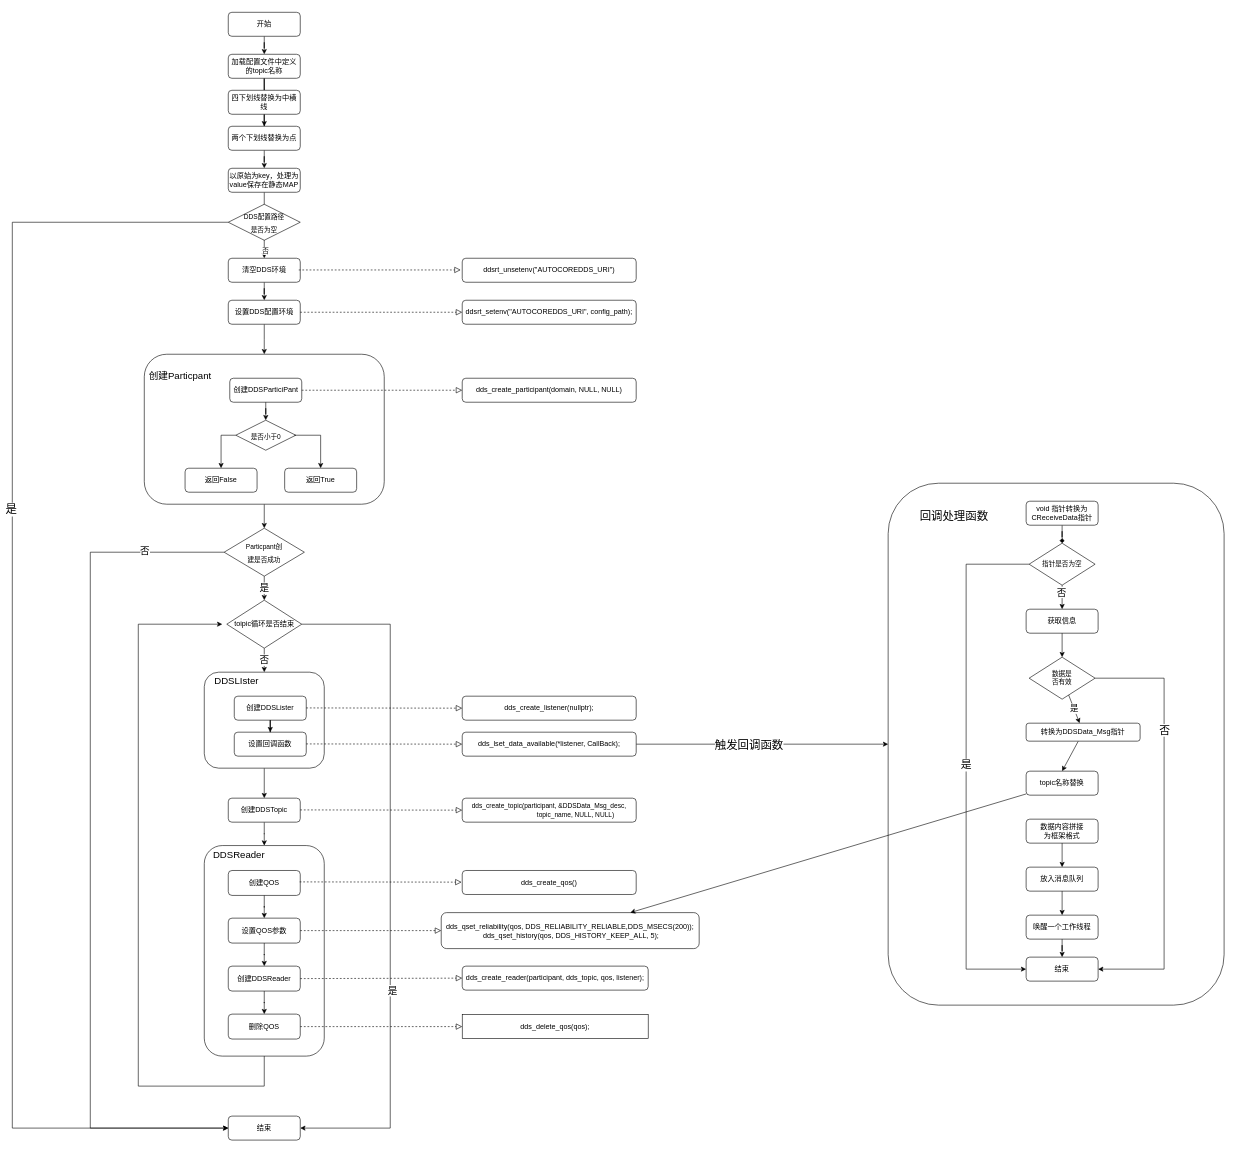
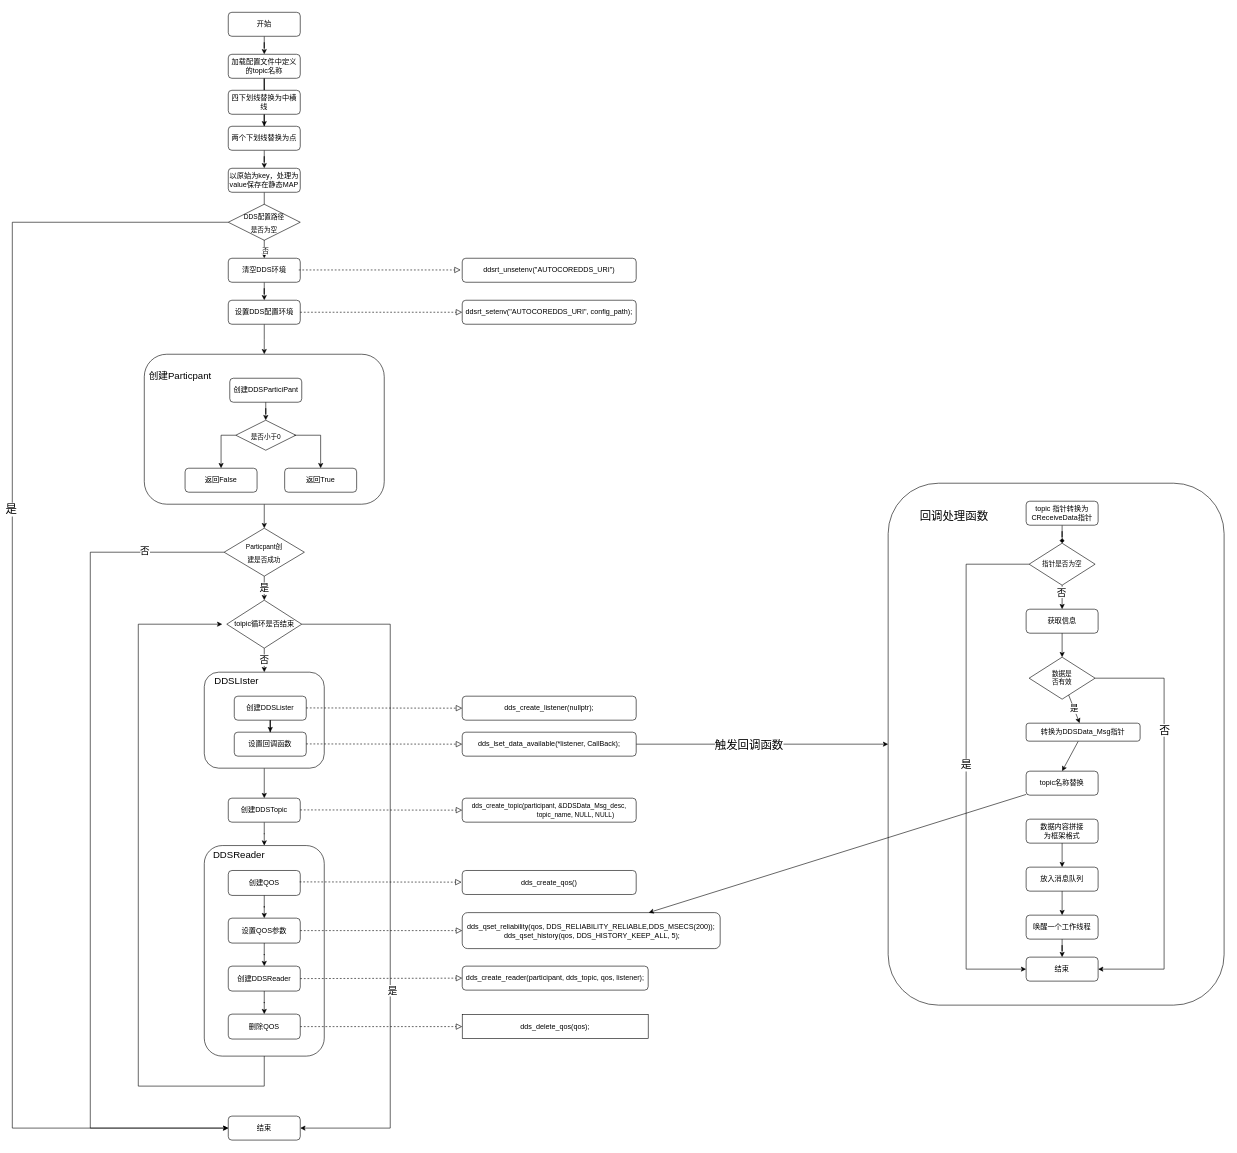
(379, 390) -> none
(549, 390) -> none
(1062, 513) -> (1062, 513)
(570, 931) -> (591, 931)
